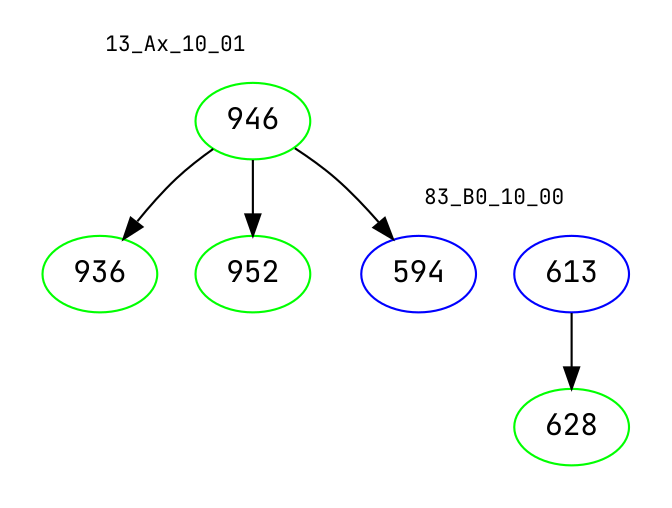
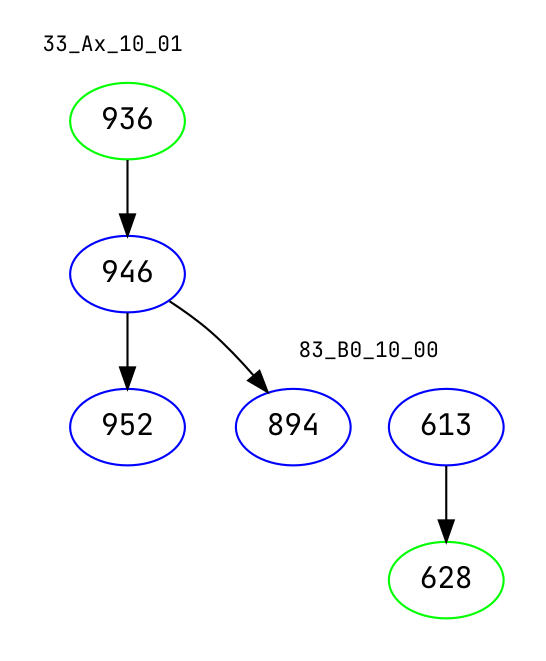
(176, 46) -> (114, 46)
(253, 121) -> (128, 274)
(173, 182) -> (128, 187)
(253, 274) -> (128, 427)
(419, 274) -> (293, 427)
